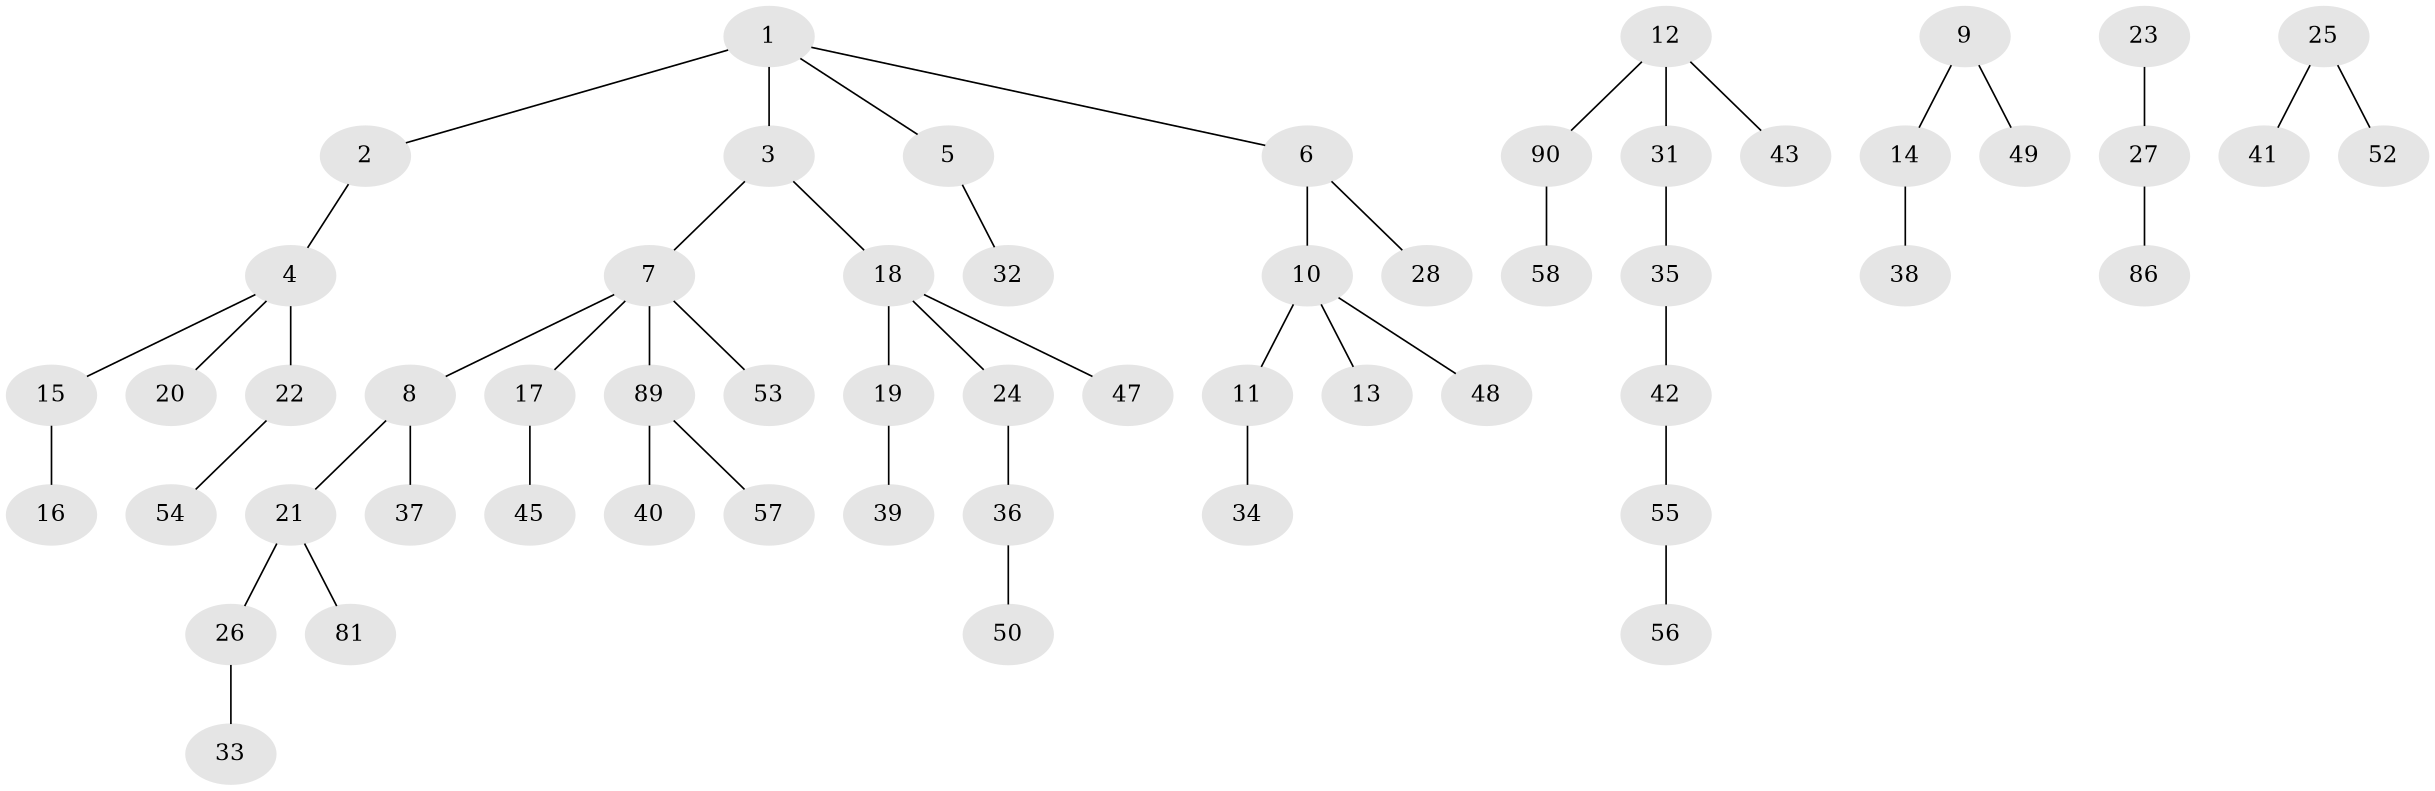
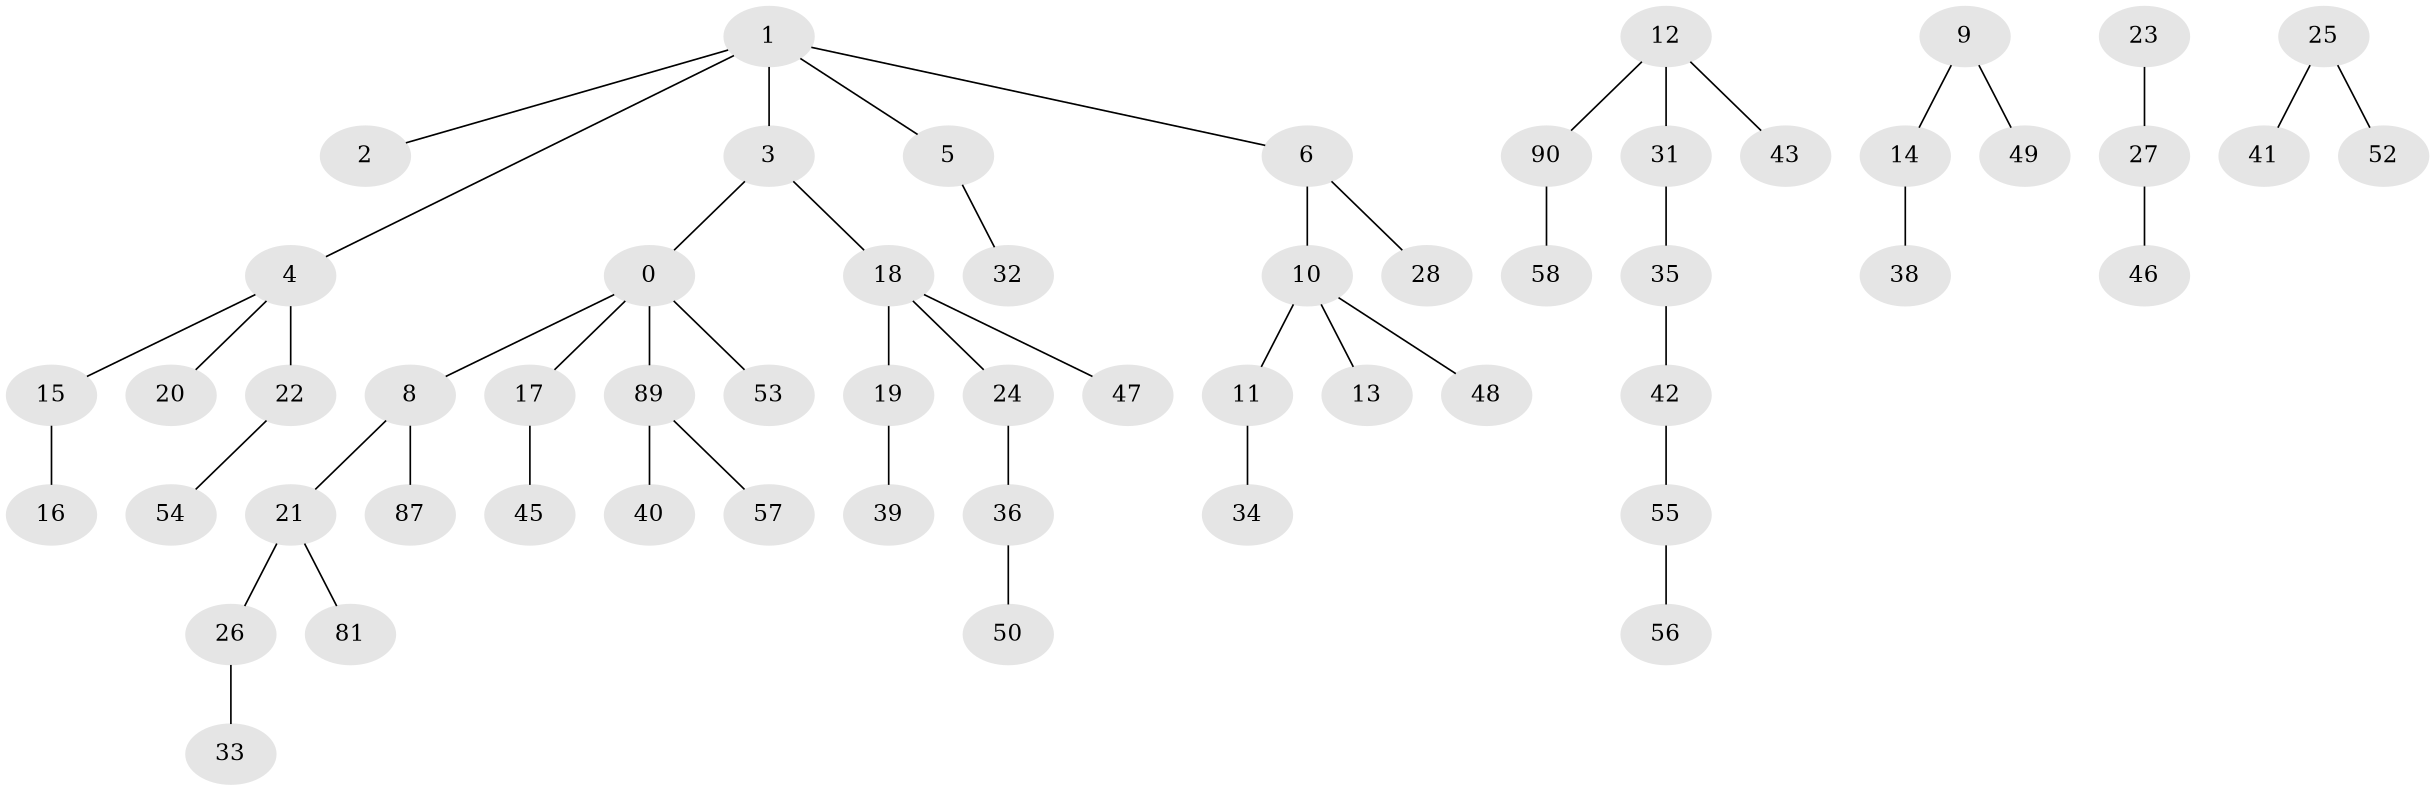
(328, 216) -> (530, 156)
(649, 276) -> (649, 276)
(2144, 276) -> (2144, 276)
(410, 515) -> (410, 515)
